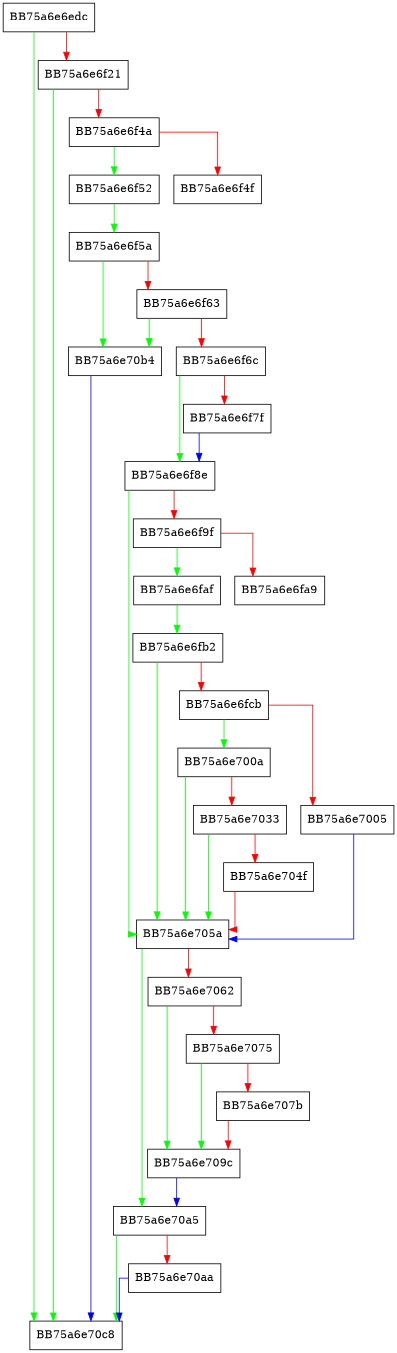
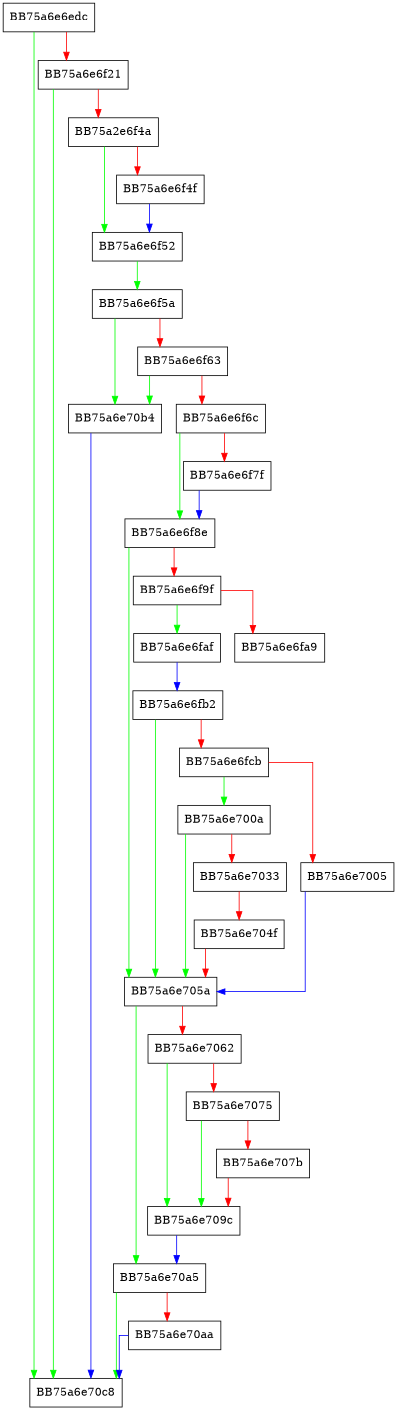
(114, 132) -> (113, 132)
none -> (149, 214)
(177, 615) -> (177, 672)
(209, 873) -> none
